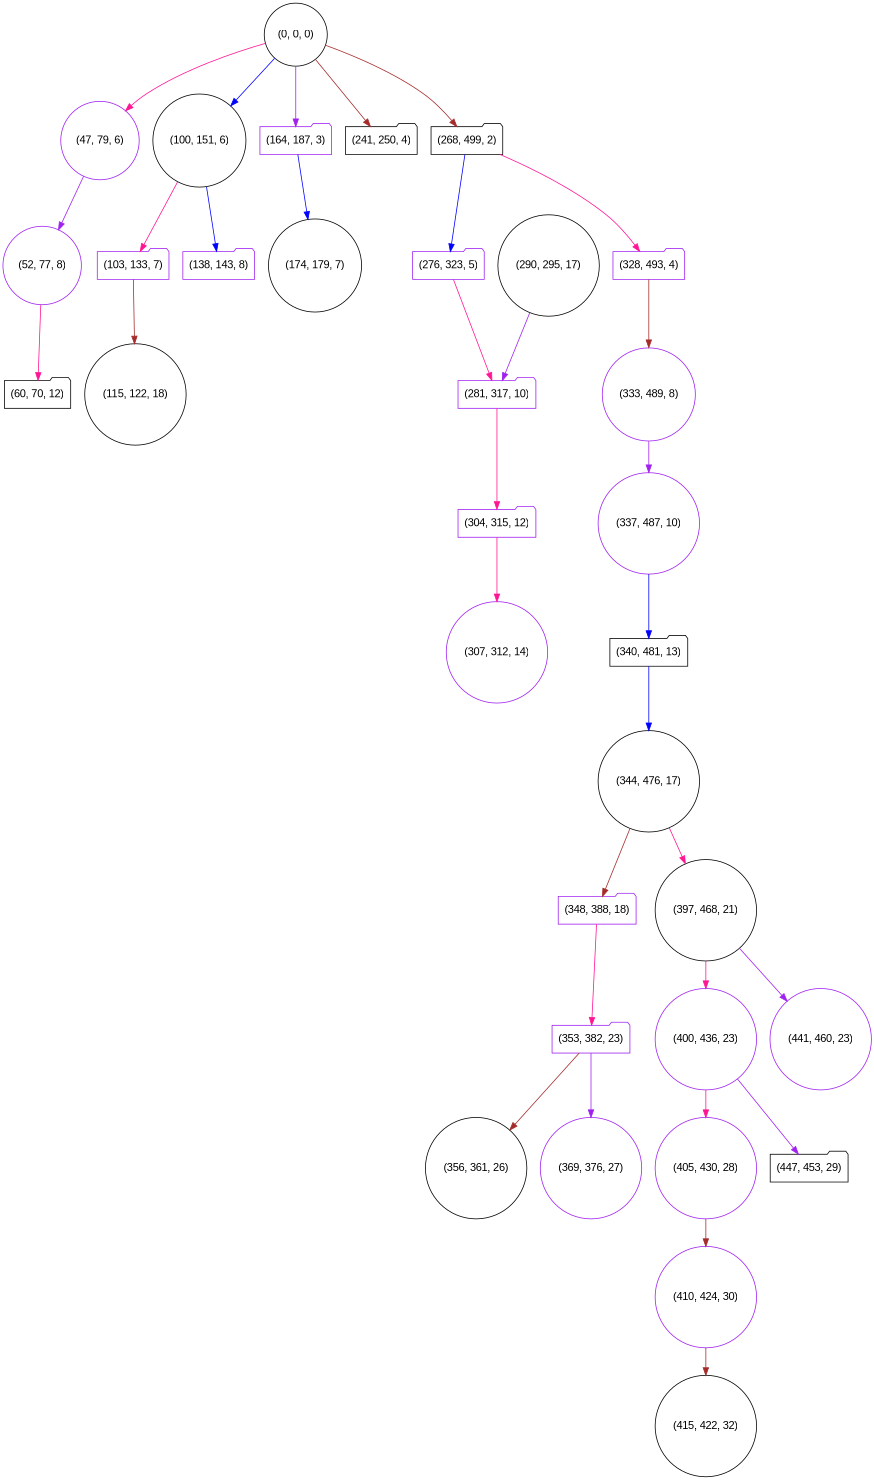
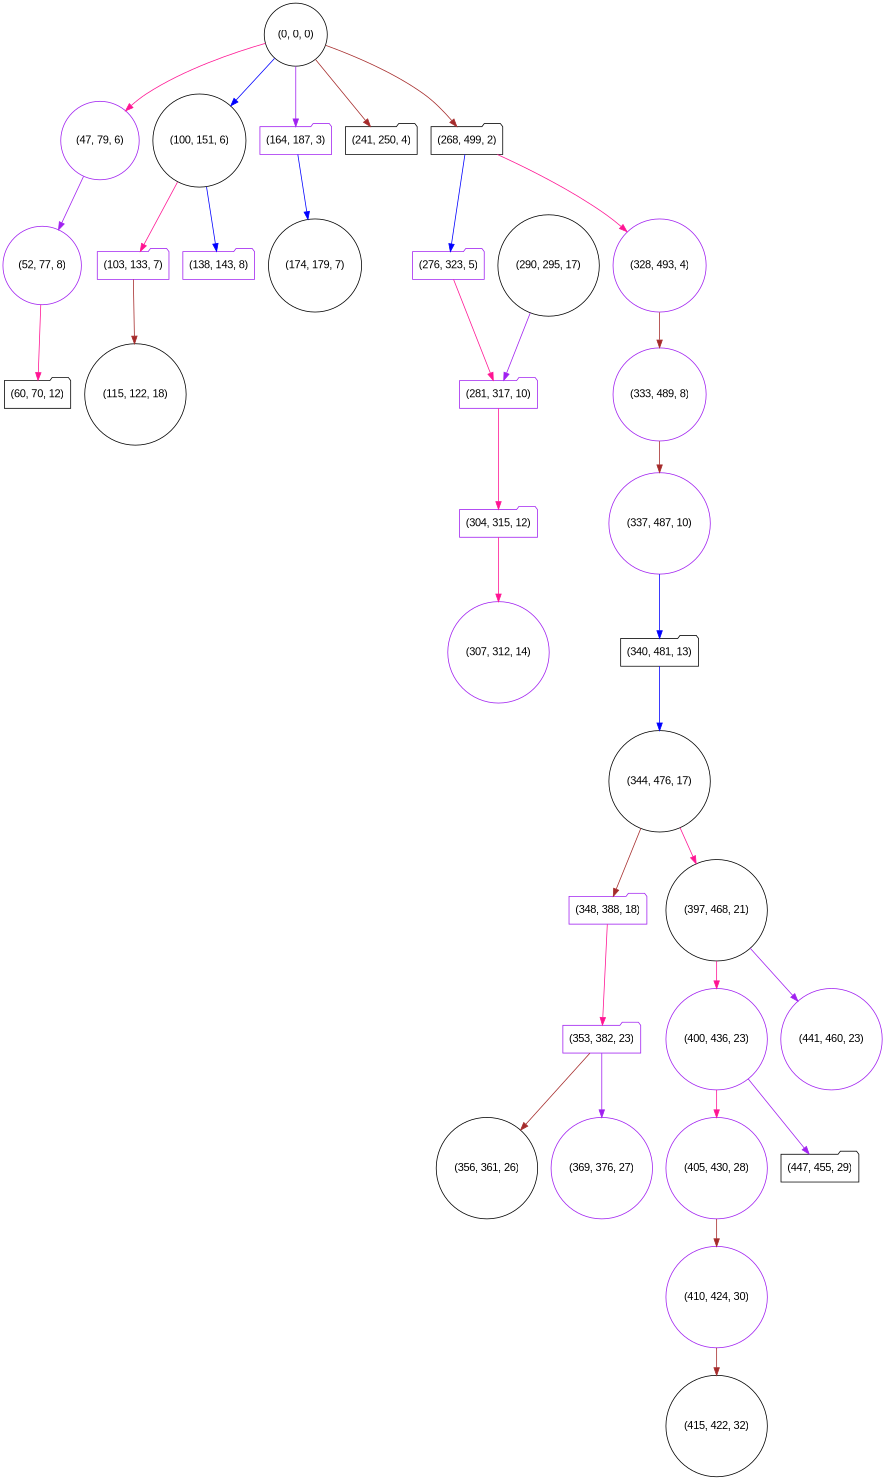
(649, 266) -> (660, 266)
(649, 453) -> (660, 453)
(809, 1168) -> (820, 1168)
